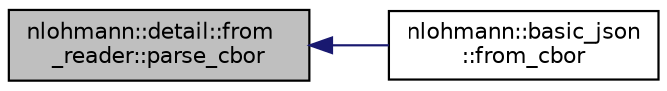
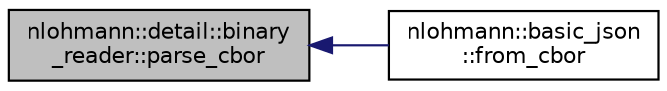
(159, 45) -> (159, 45)
